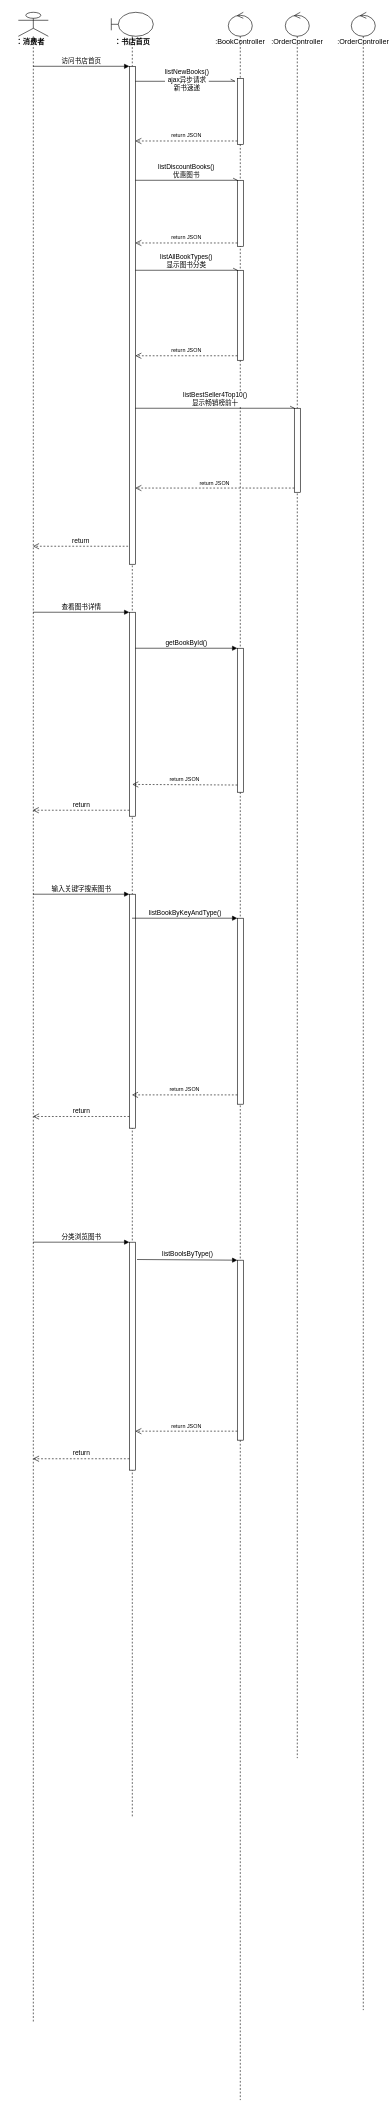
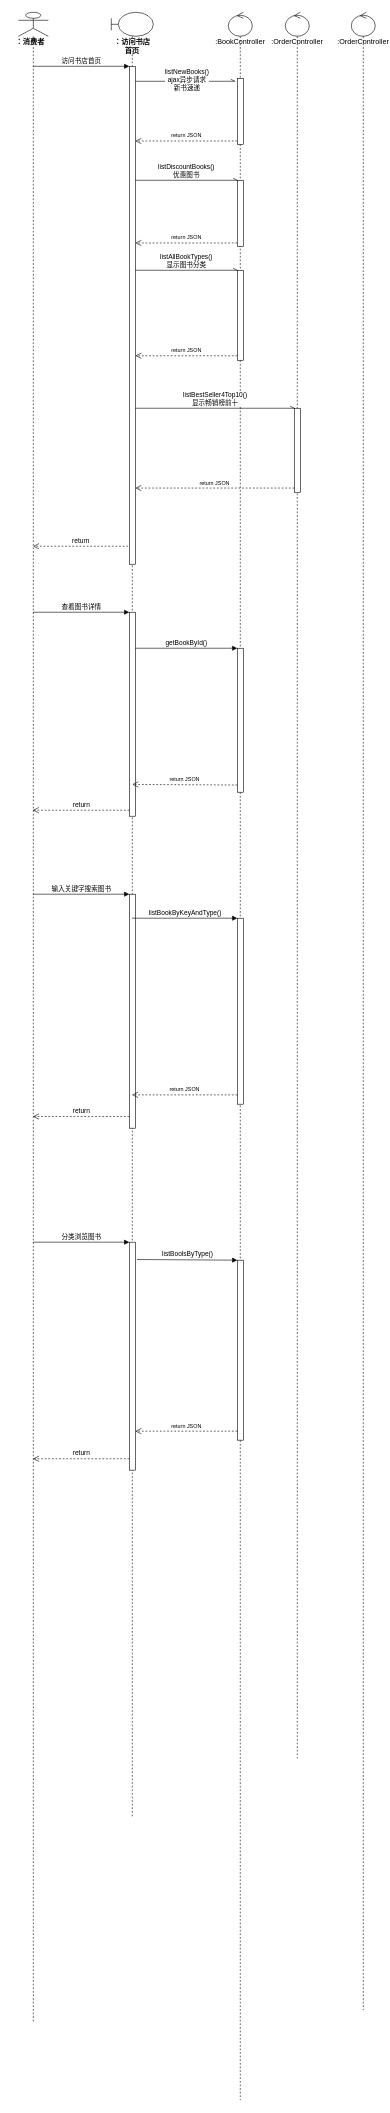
(132, 42) -> (132, 47)
